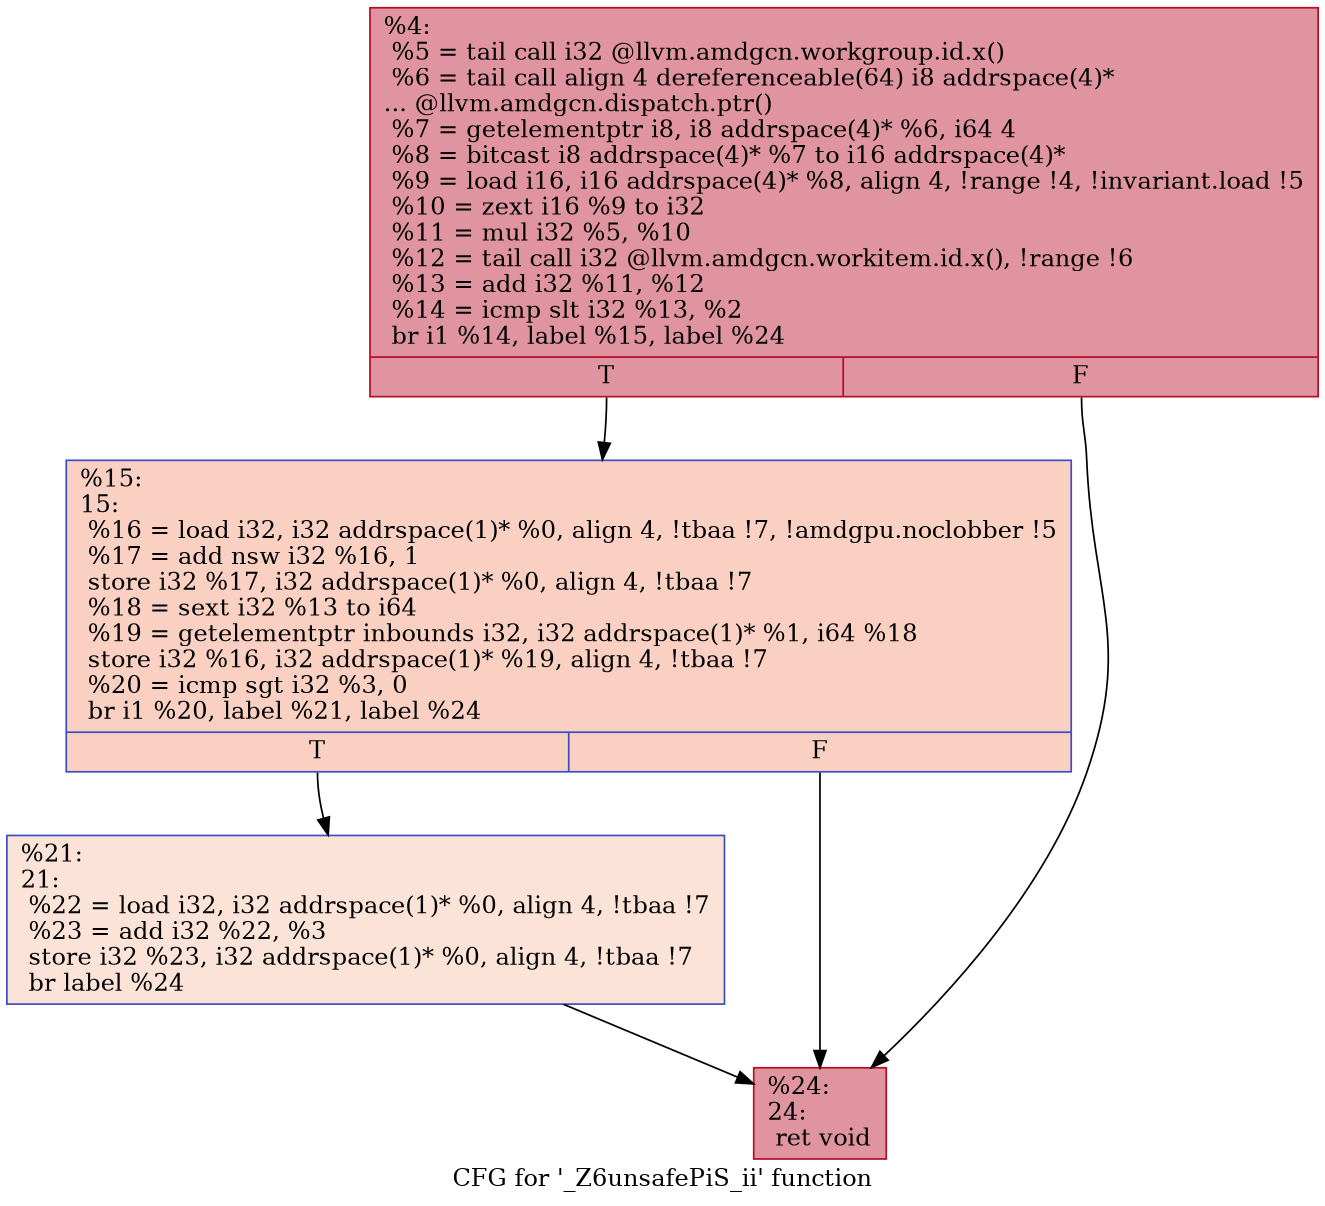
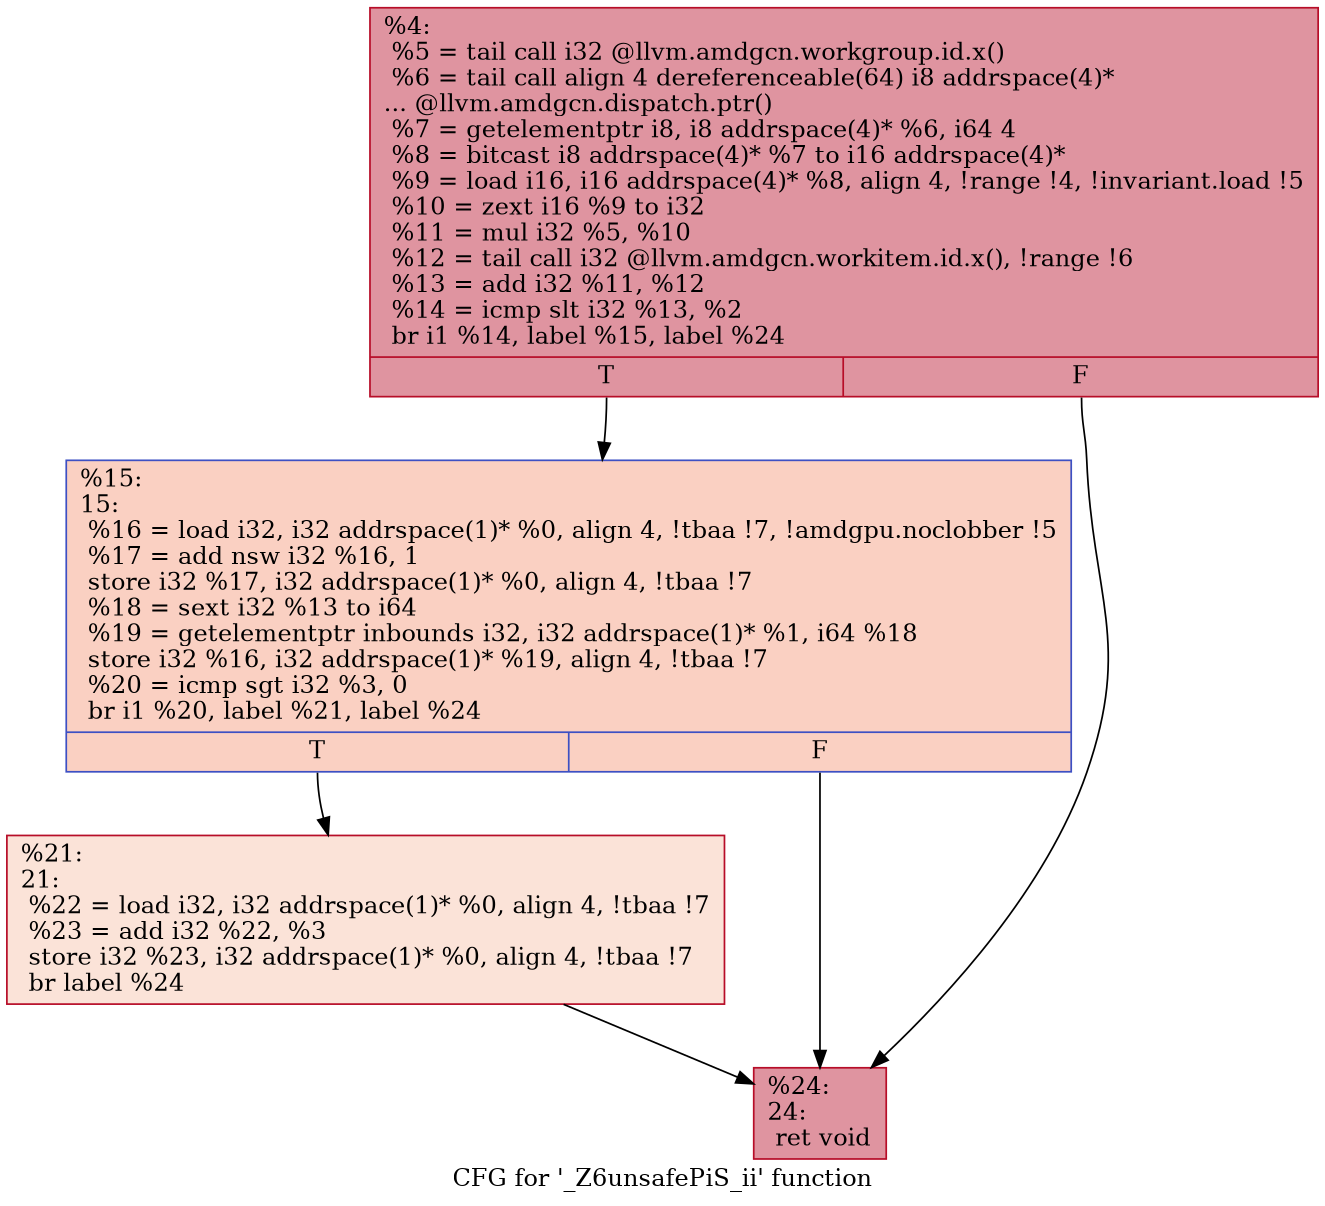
(366, 920) -> (366, 920)
